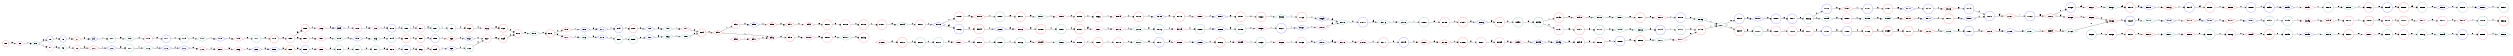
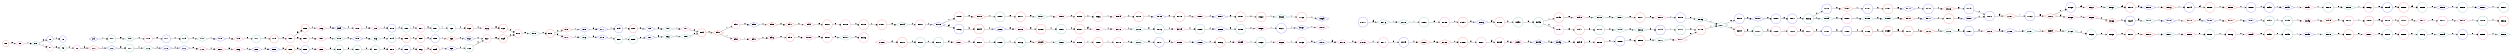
(1343, 22) -> none
(2091, 26) -> (2080, 33)
(745, 35) -> (725, 37)
(77, 39) -> none
